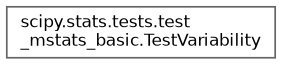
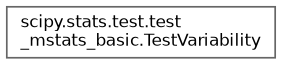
(141, 32) -> (141, 32)
